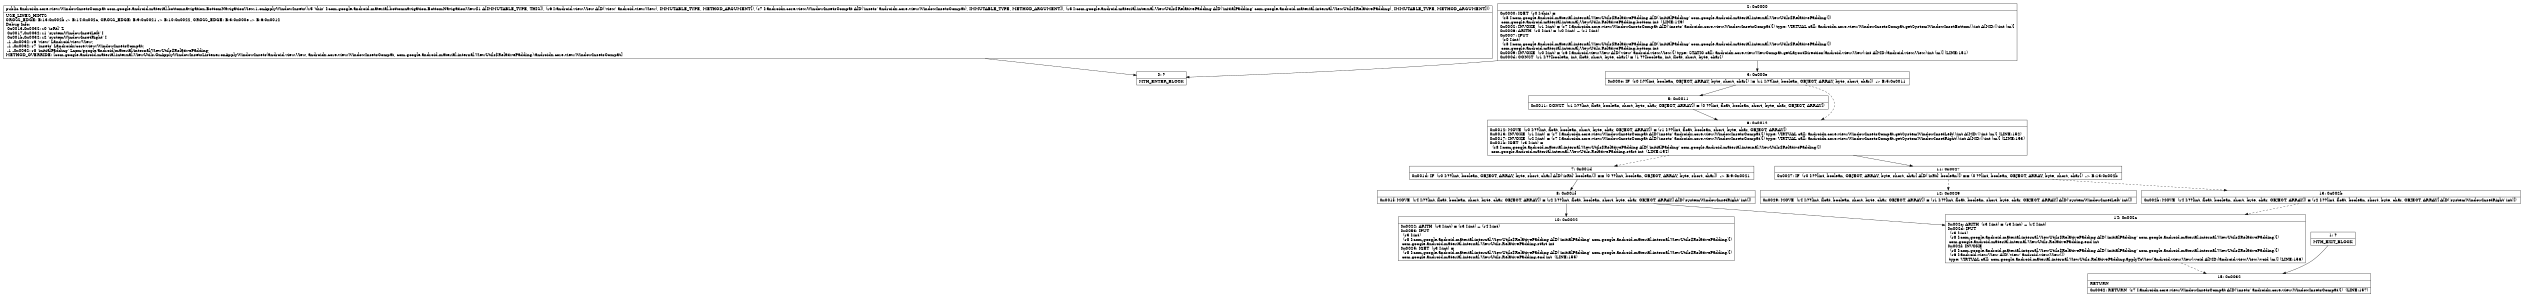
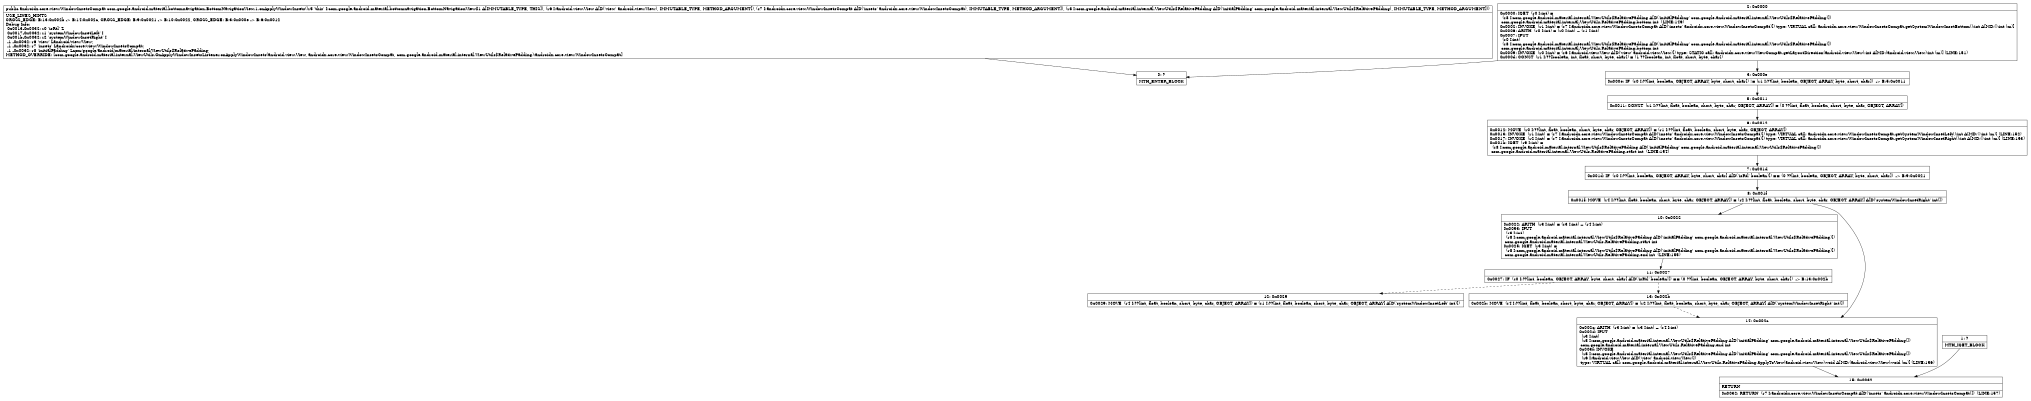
(1528, 14) -> (1527, 14)
(1831, 96) -> none
(1517, 143) -> (1517, 143)
(1643, 160) -> (1757, 159)
(1882, 160) -> (1662, 262)
(2333, 242) -> (1965, 345)
(1966, 246) -> (1598, 350)
(2192, 268) -> (1824, 371)
